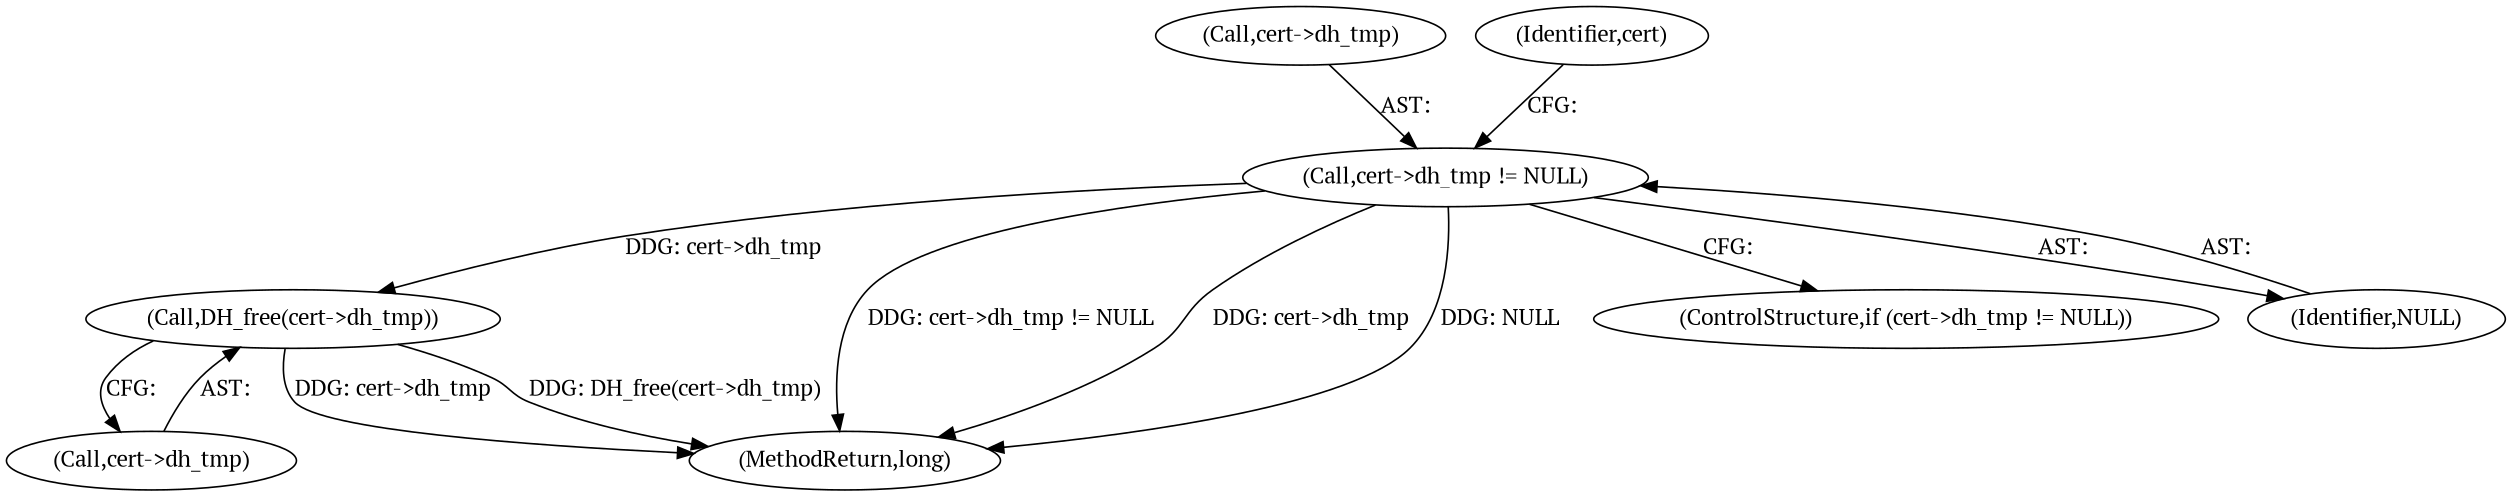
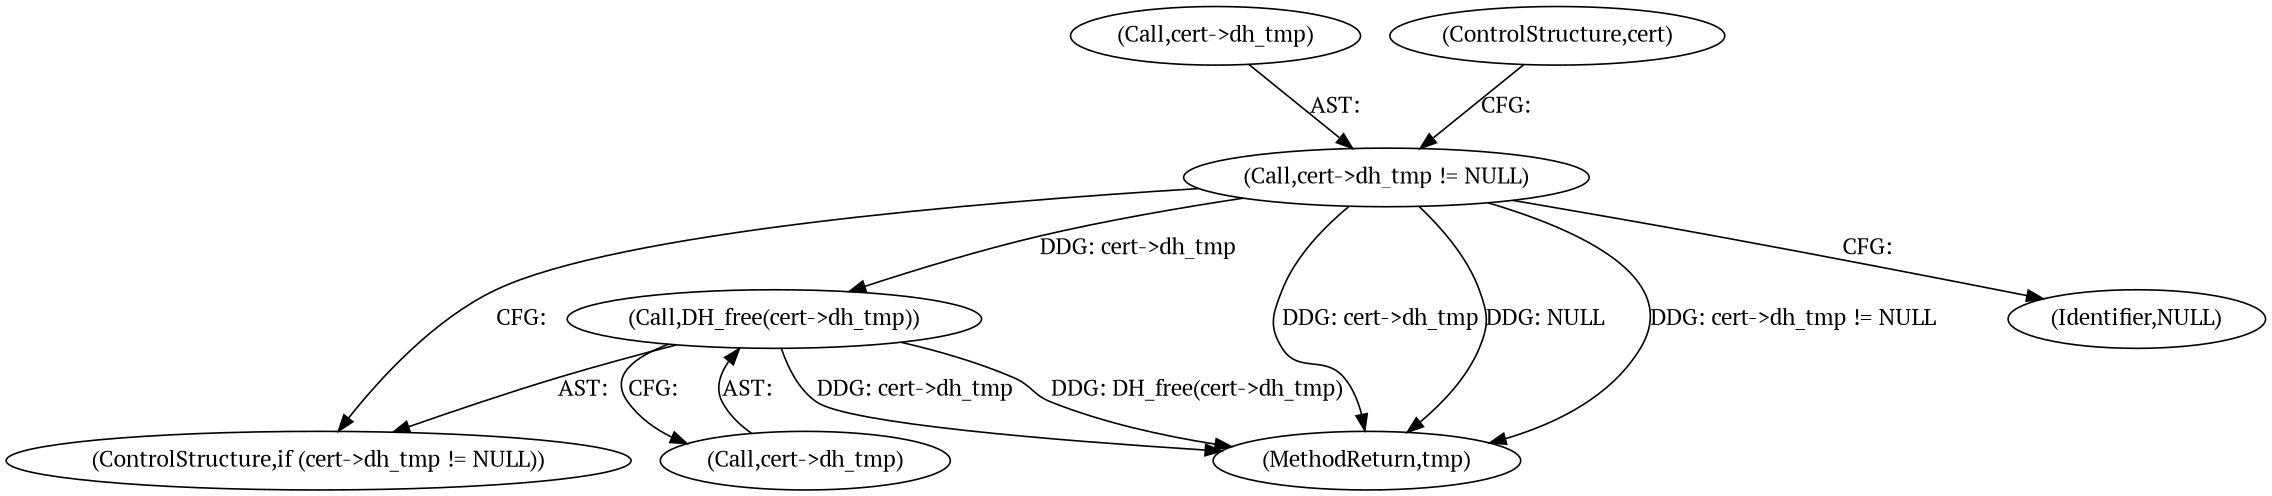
(1592, 36) -> (1557, 36)
(1988, 218) -> none
(2066, 248) -> (1871, 248)
none -> (542, 383)
(845, 461) -> (1367, 461)
